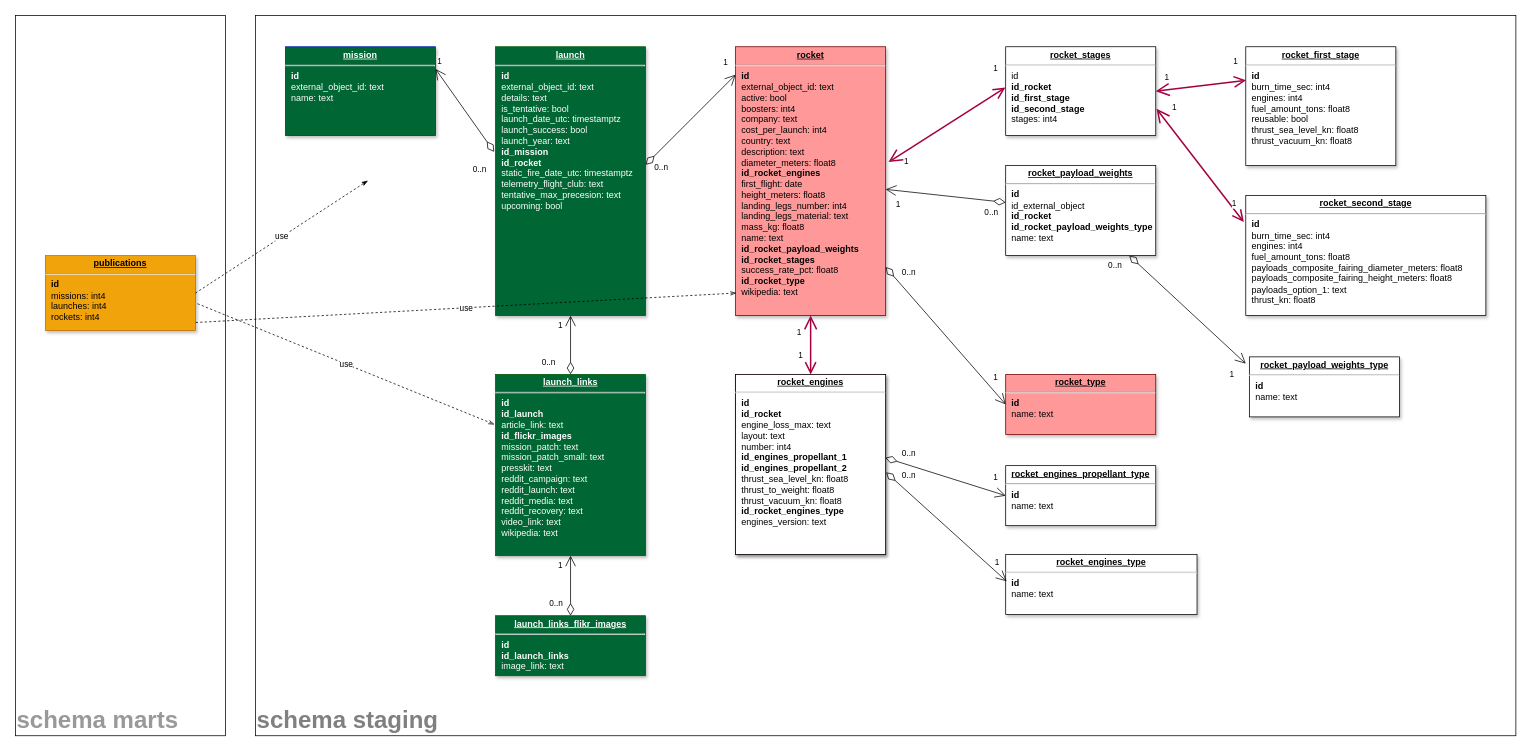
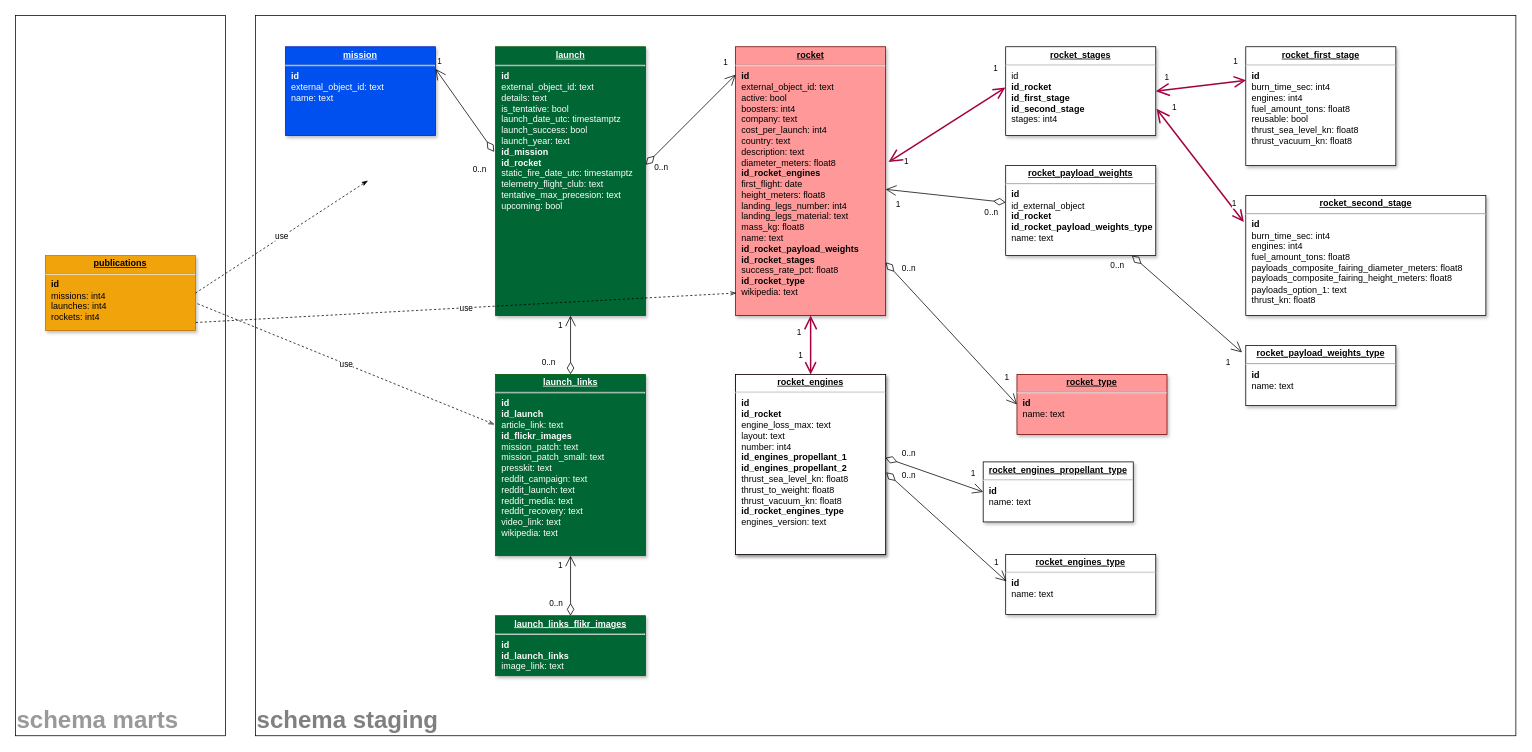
(360, 91) -> (360, 91)
(1324, 387) -> (1320, 375)
(1080, 404) -> (1092, 404)
(1080, 495) -> (1058, 492)
(1101, 584) -> (1080, 584)
